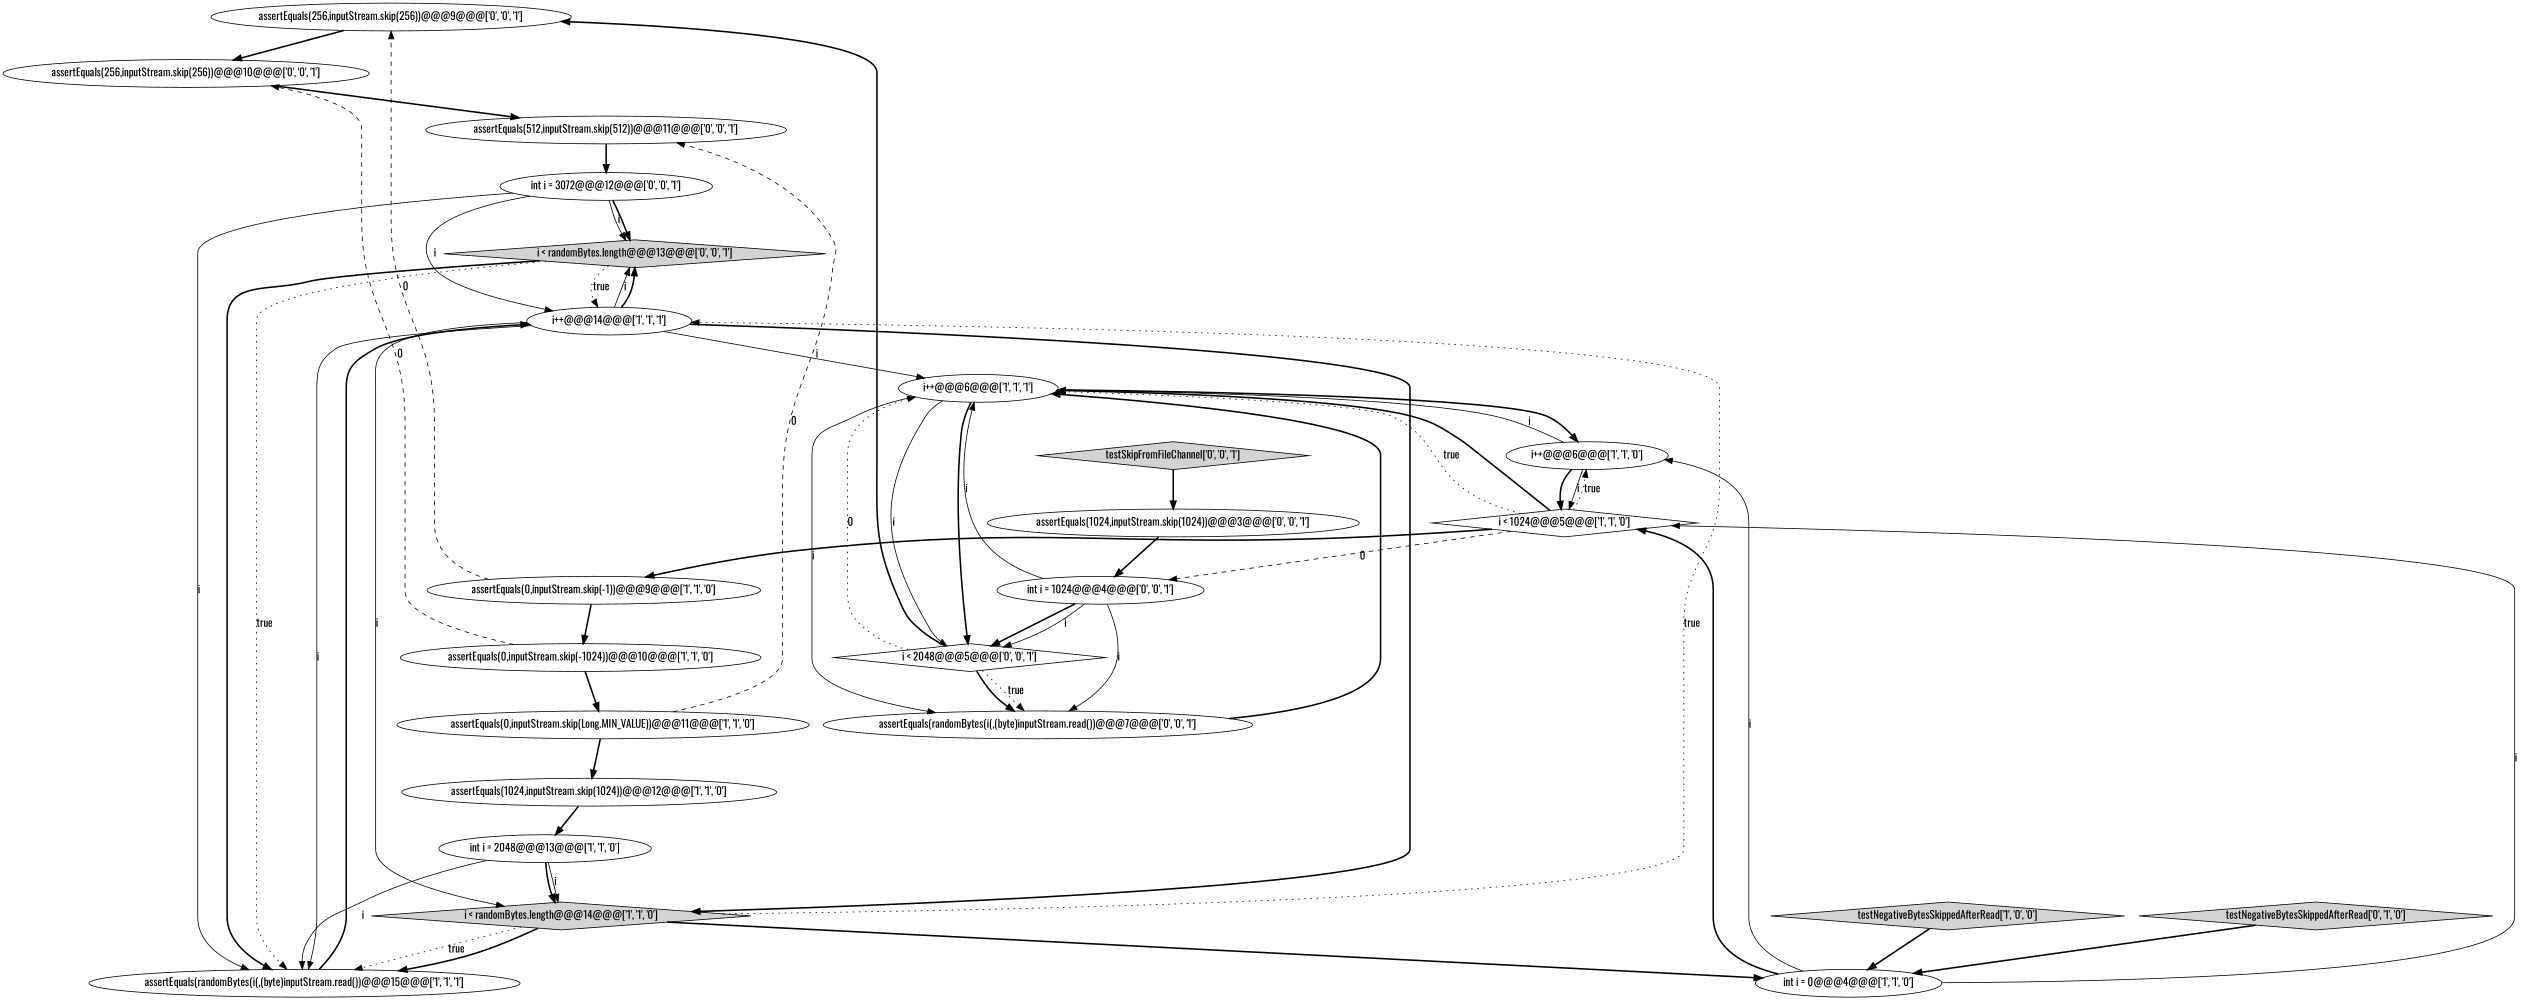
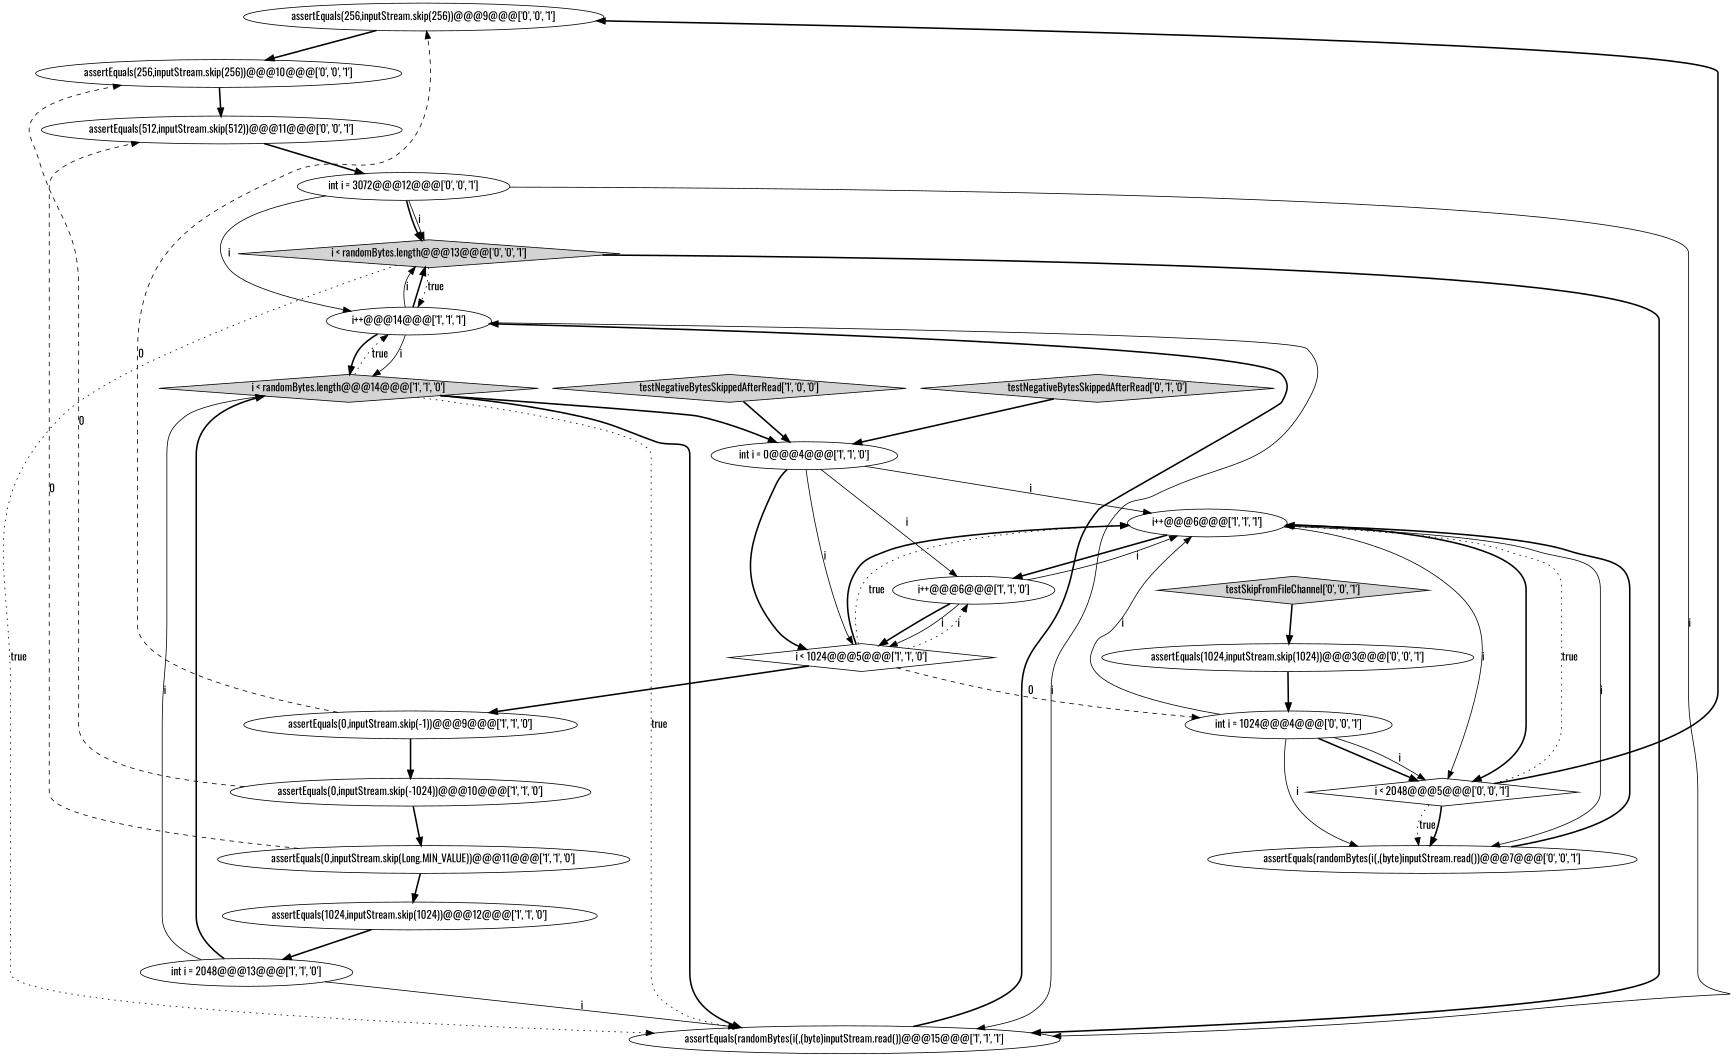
(790, 354) -> (1004, 489)
(1593, 489) -> (959, 624)
(851, 523) -> (1570, 658)
